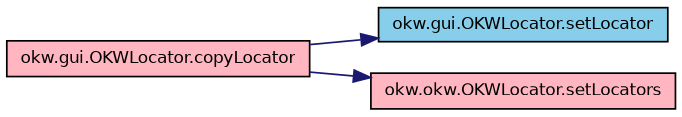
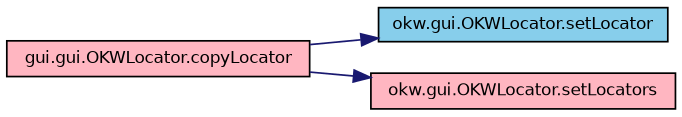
(158, 59) -> (158, 59)
(523, 91) -> (523, 91)
